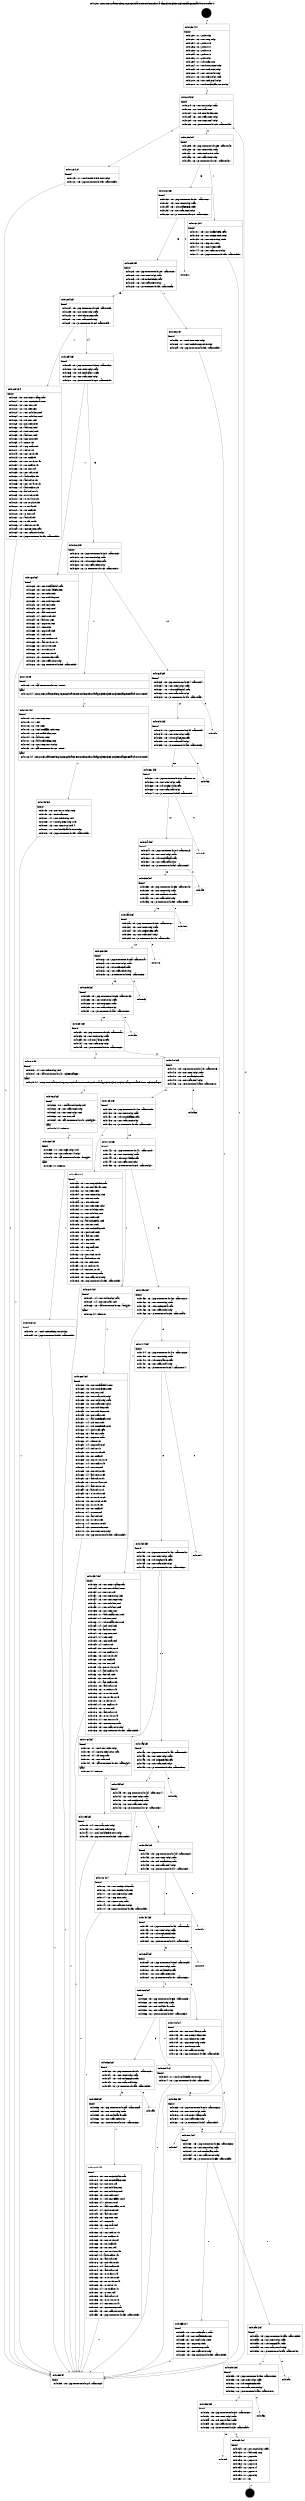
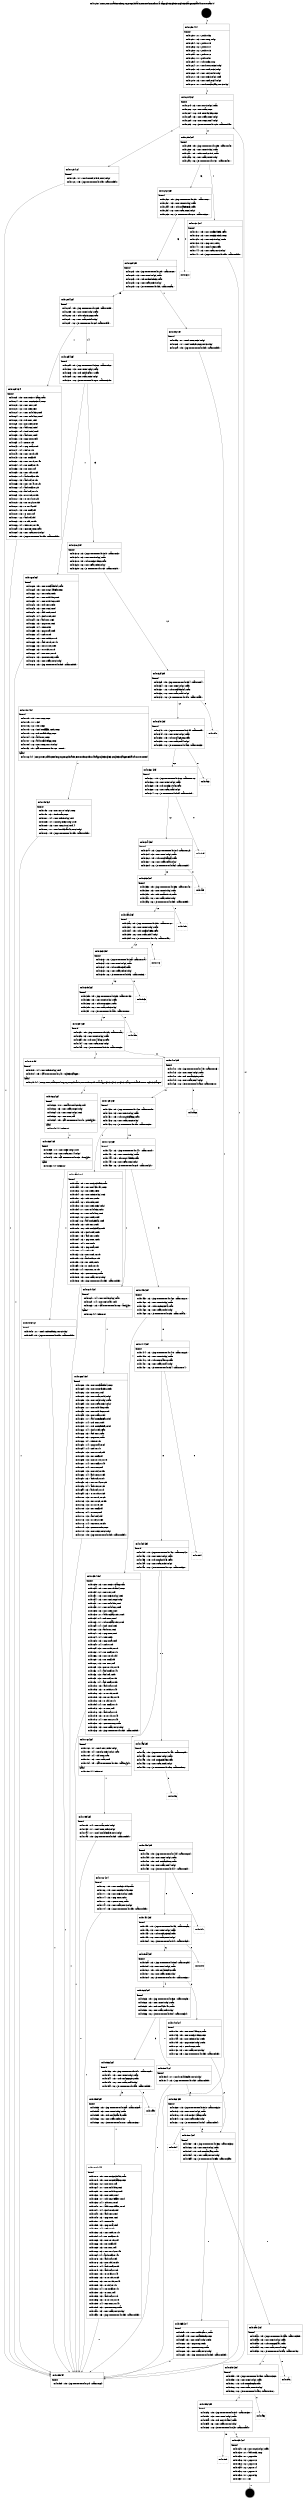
(84, 686) -> none
(137, 1796) -> none
